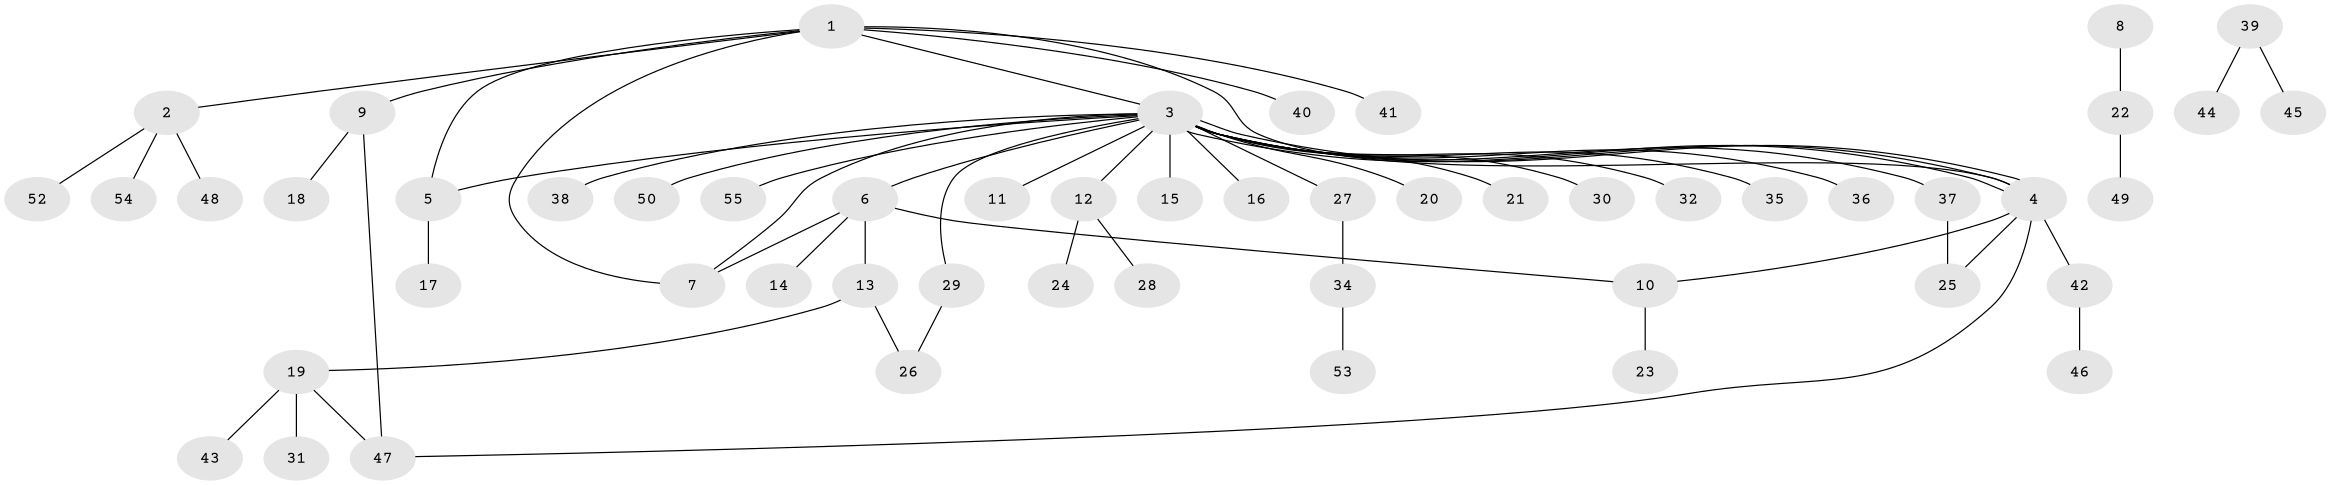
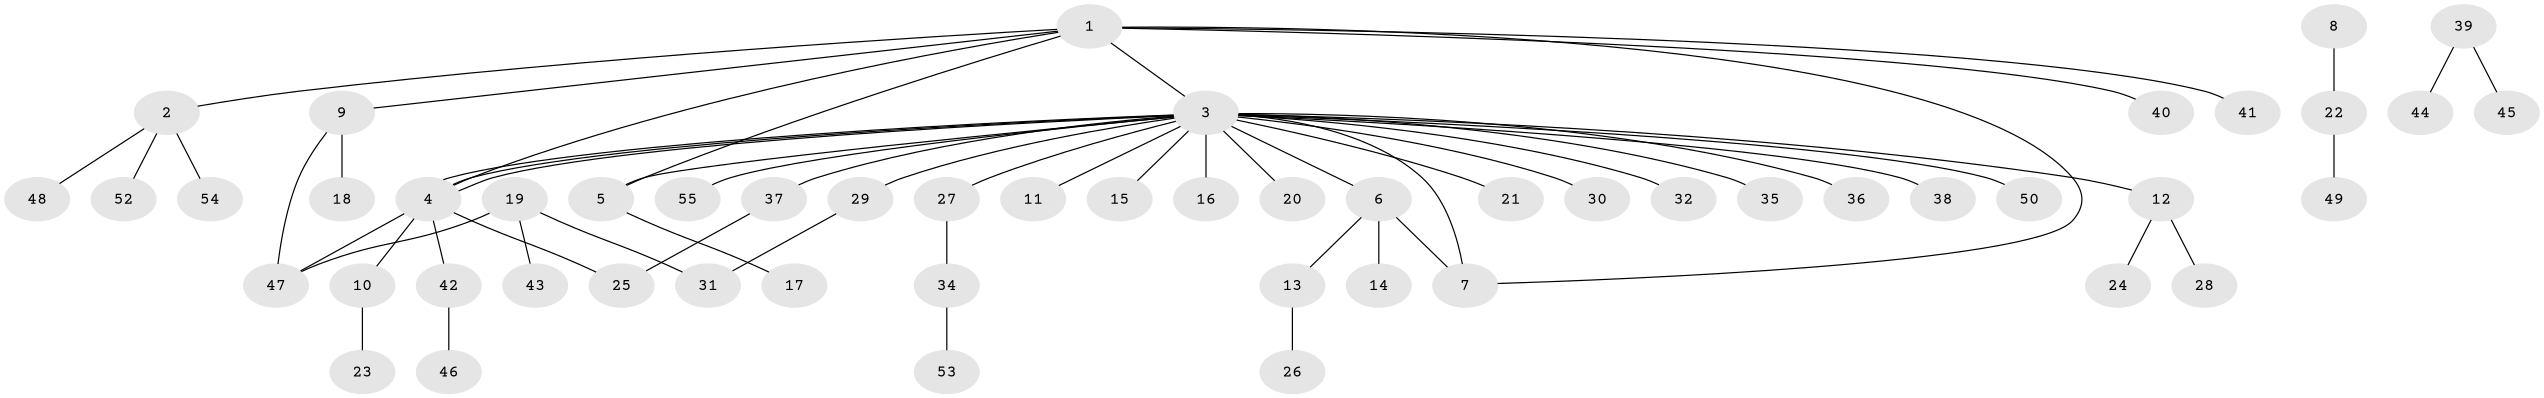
(1253, 251) -> none
(930, 329) -> (784, 242)
(587, 352) -> none
